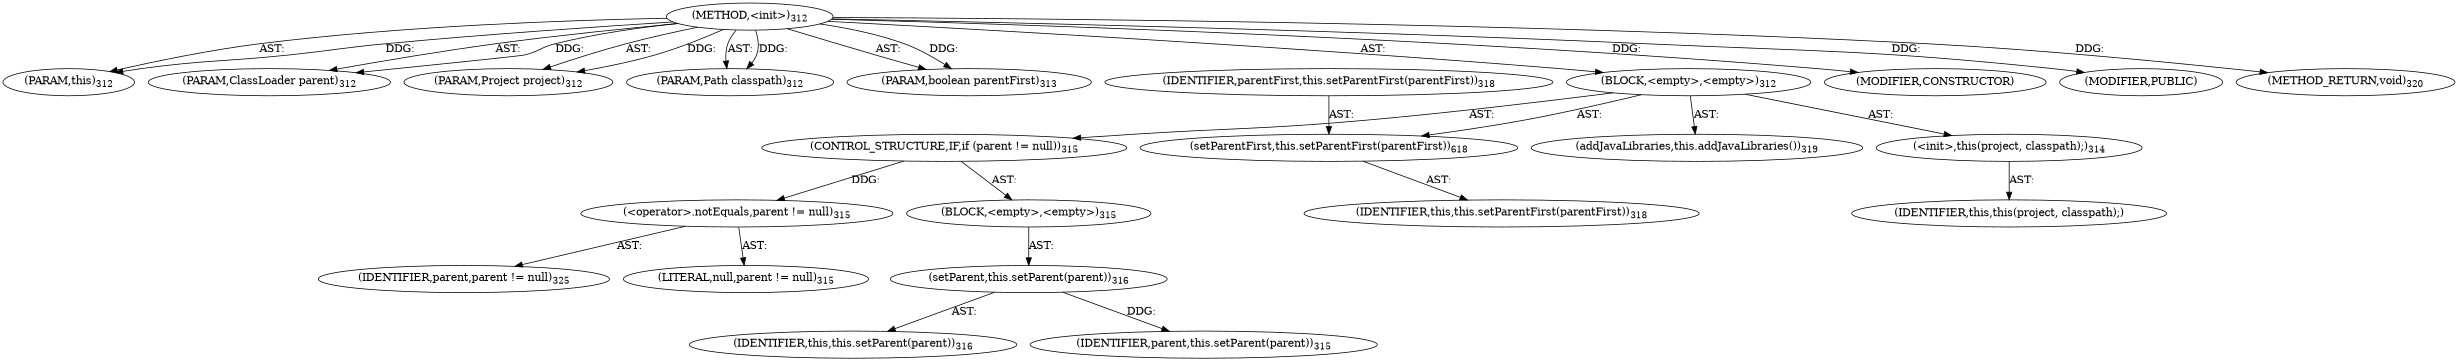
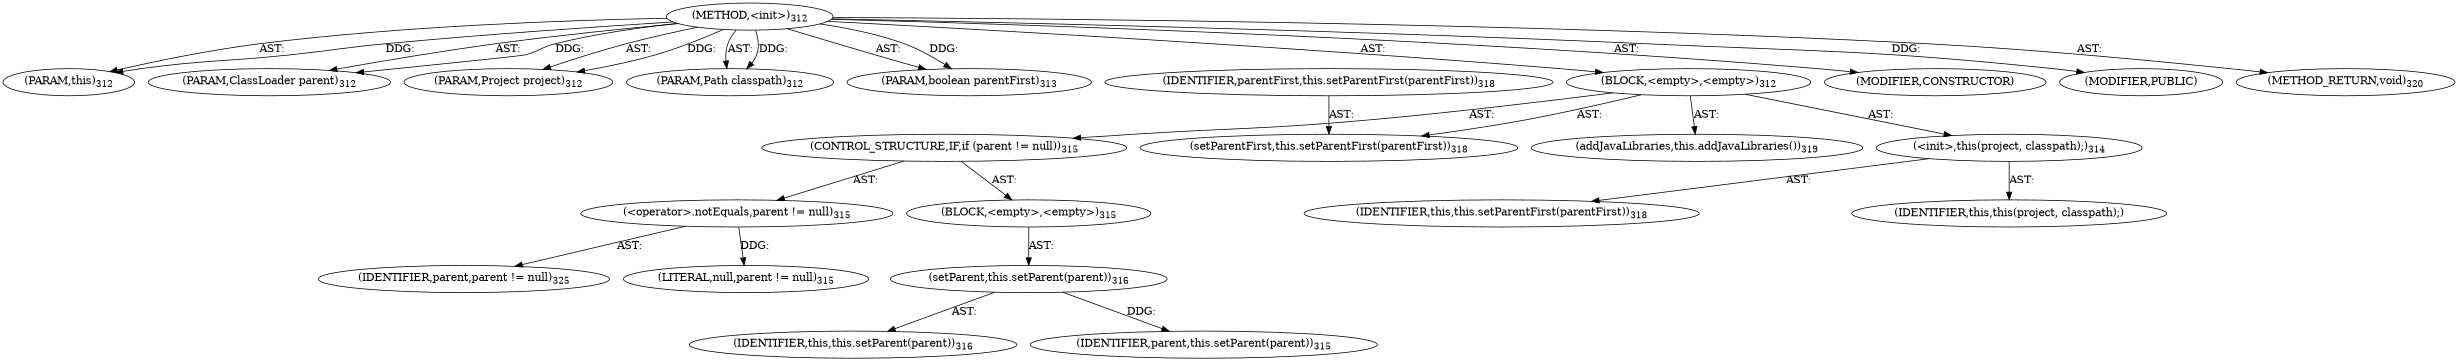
(1628, 49) -> (1628, 49)
(2091, 49) -> (2091, 49)
(1459, 147) -> (1459, 147)
(1412, 179) -> (1764, 180)
(867, 181) -> (867, 181)
(756, 246) -> (756, 246)
